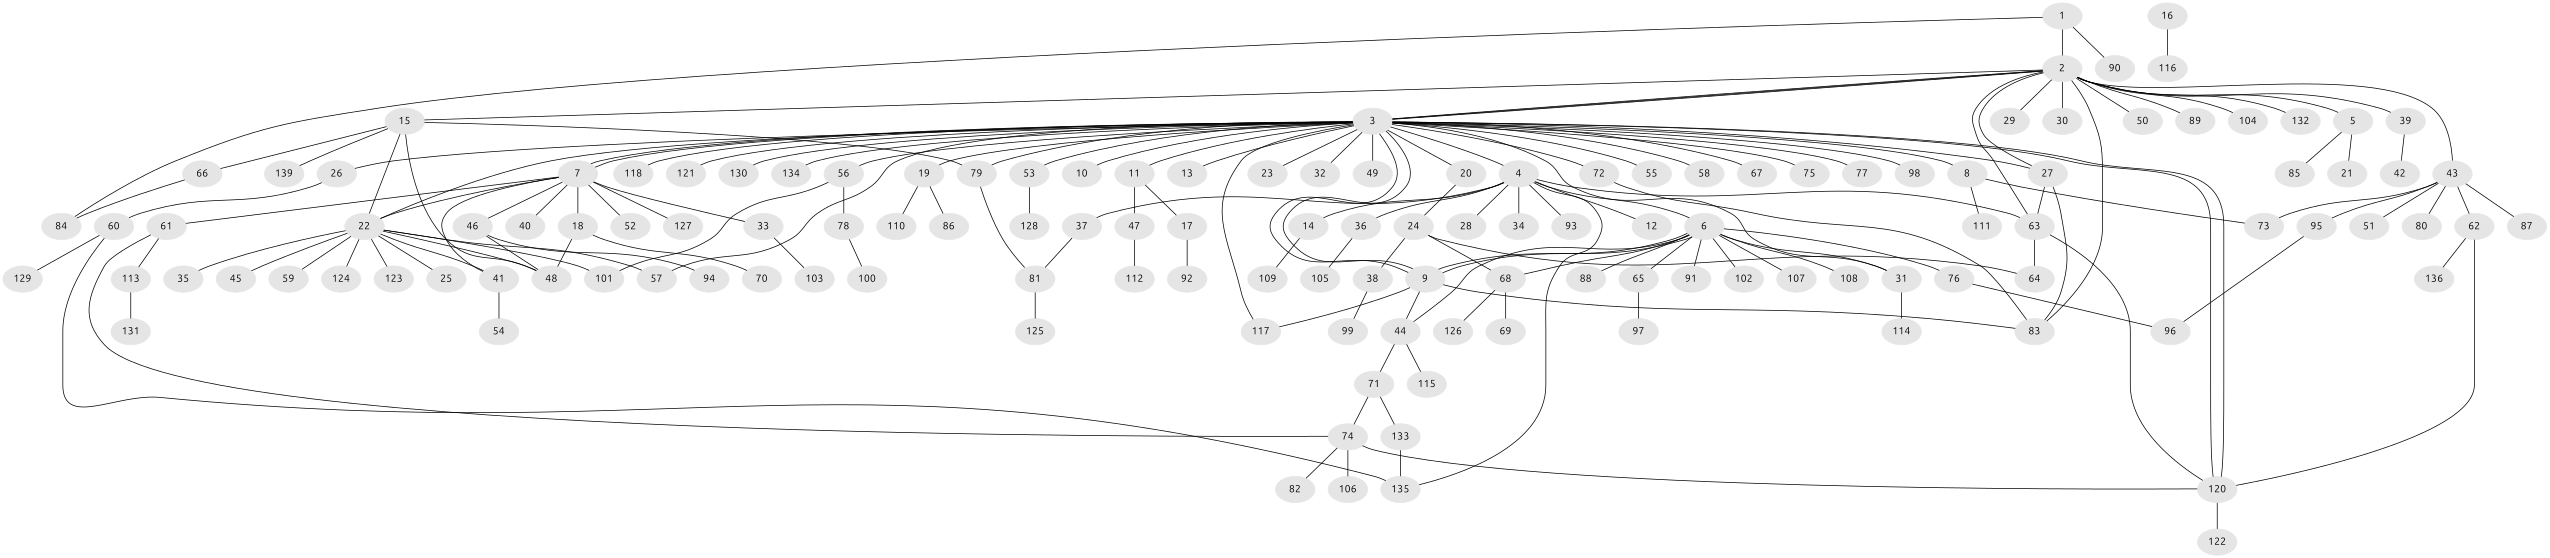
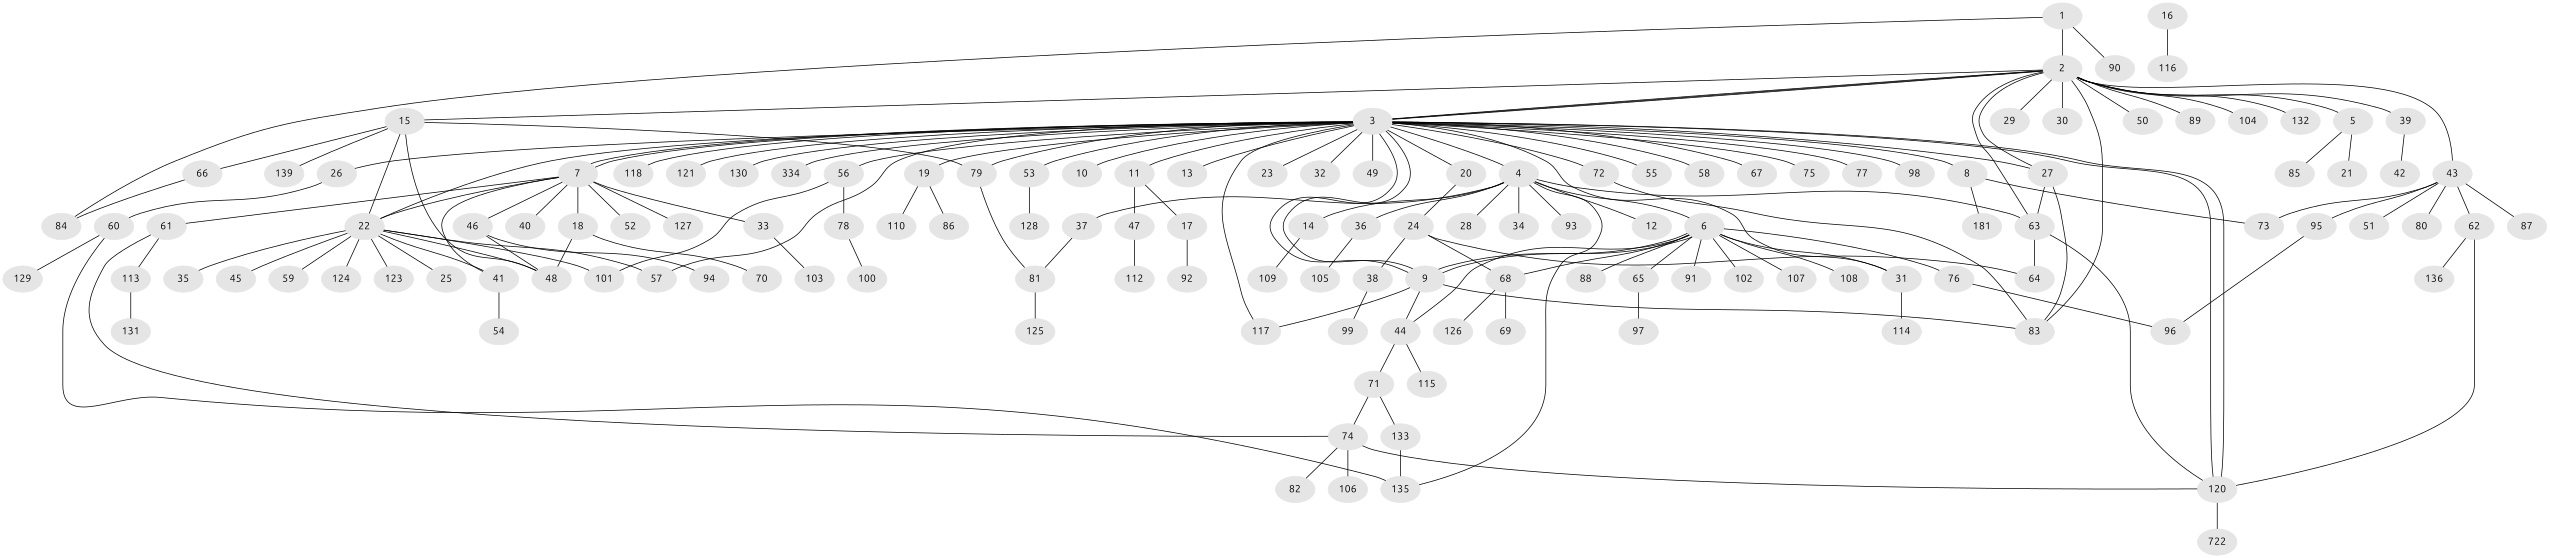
(791, 174) -> (791, 174)
(1982, 226) -> (1982, 226)
(2217, 542) -> (2217, 542)
